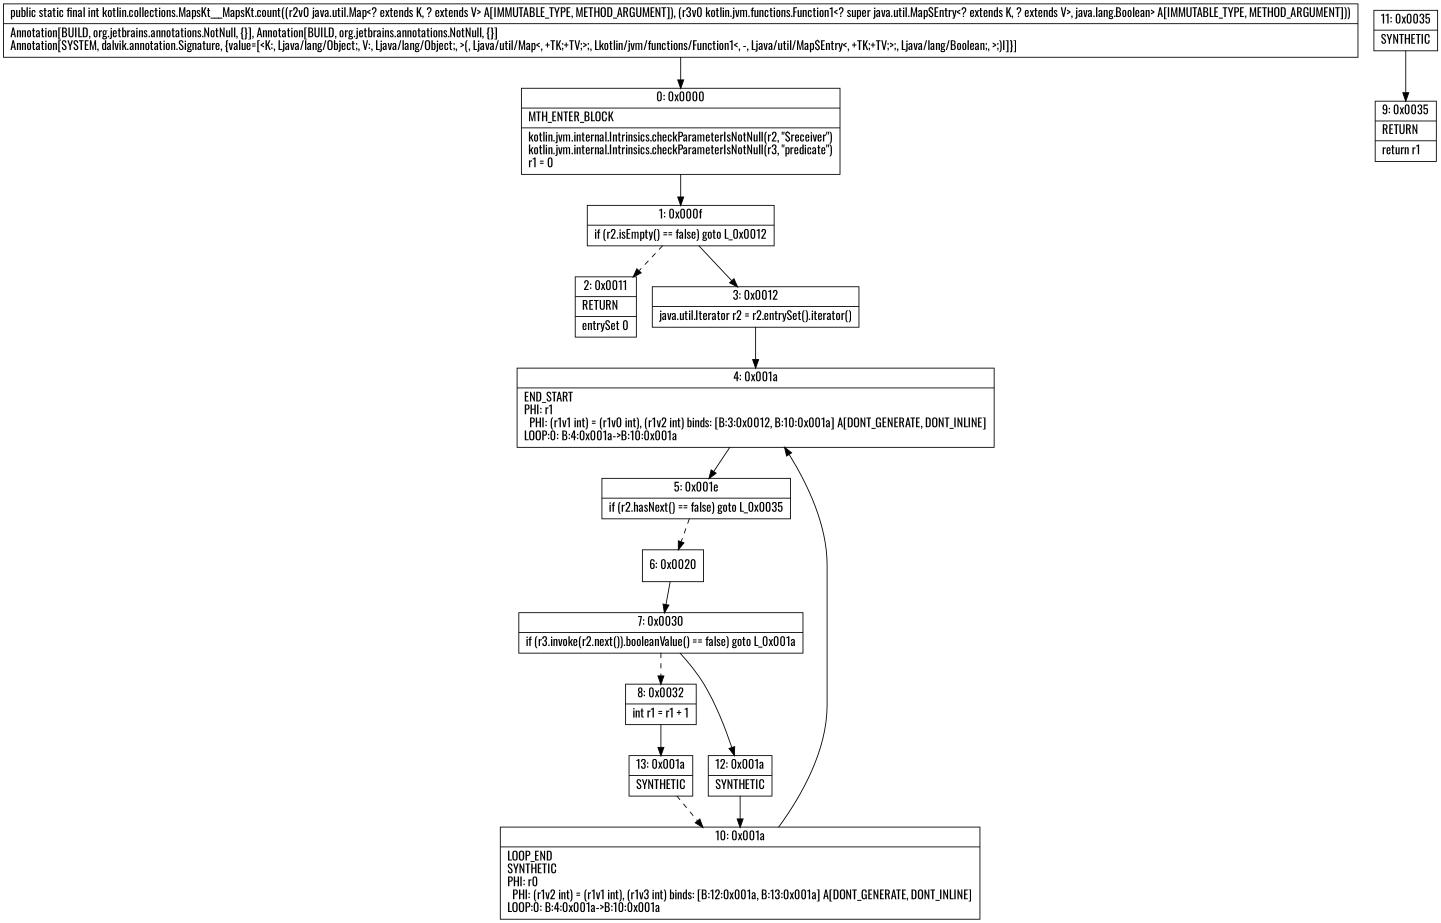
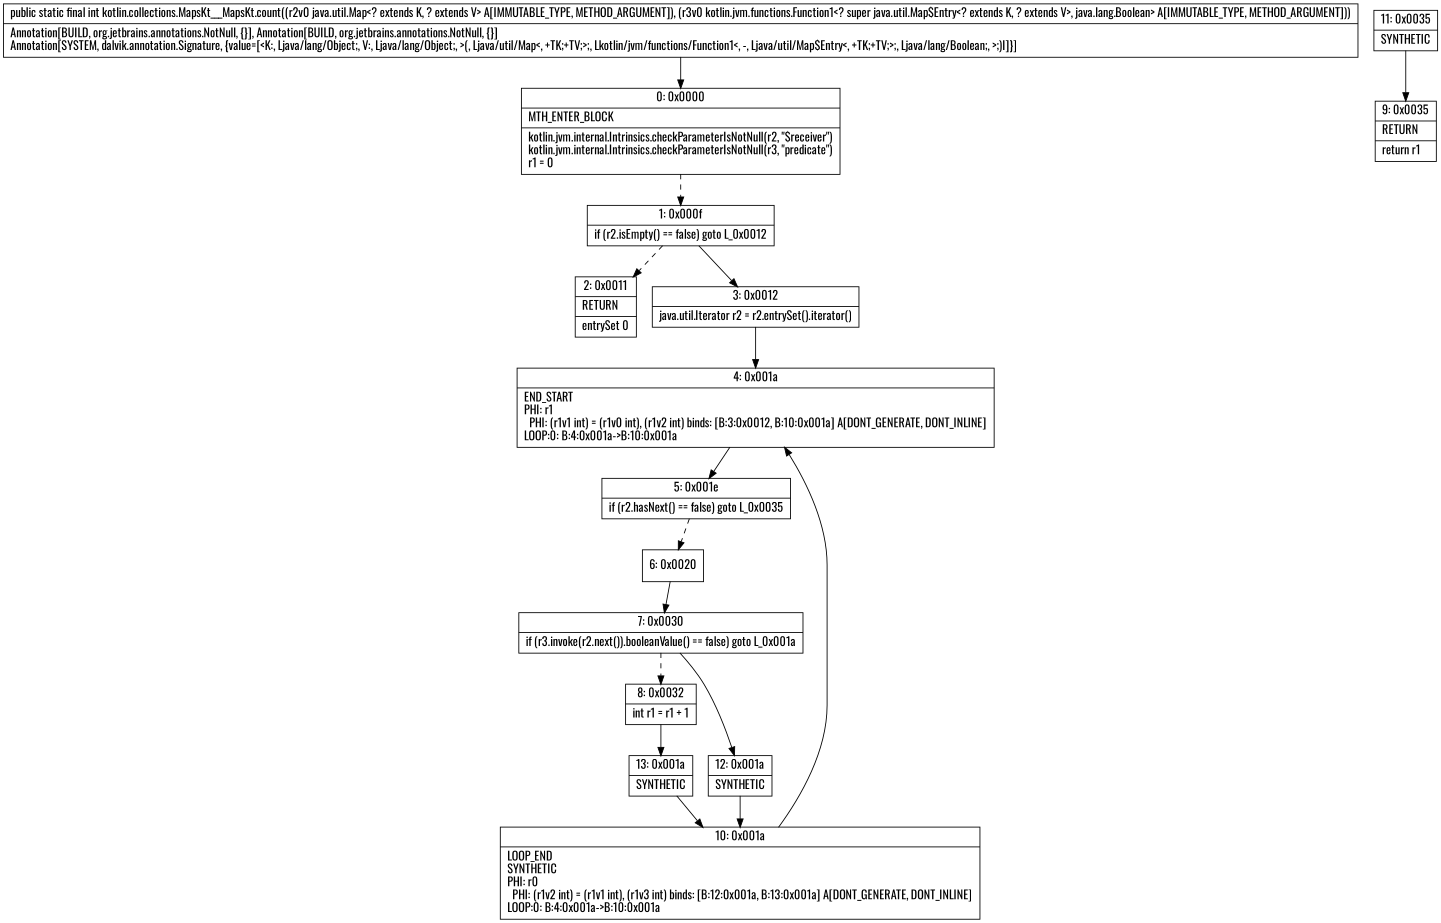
(681, 186) -> (681, 186)
(687, 808) -> (687, 808)
